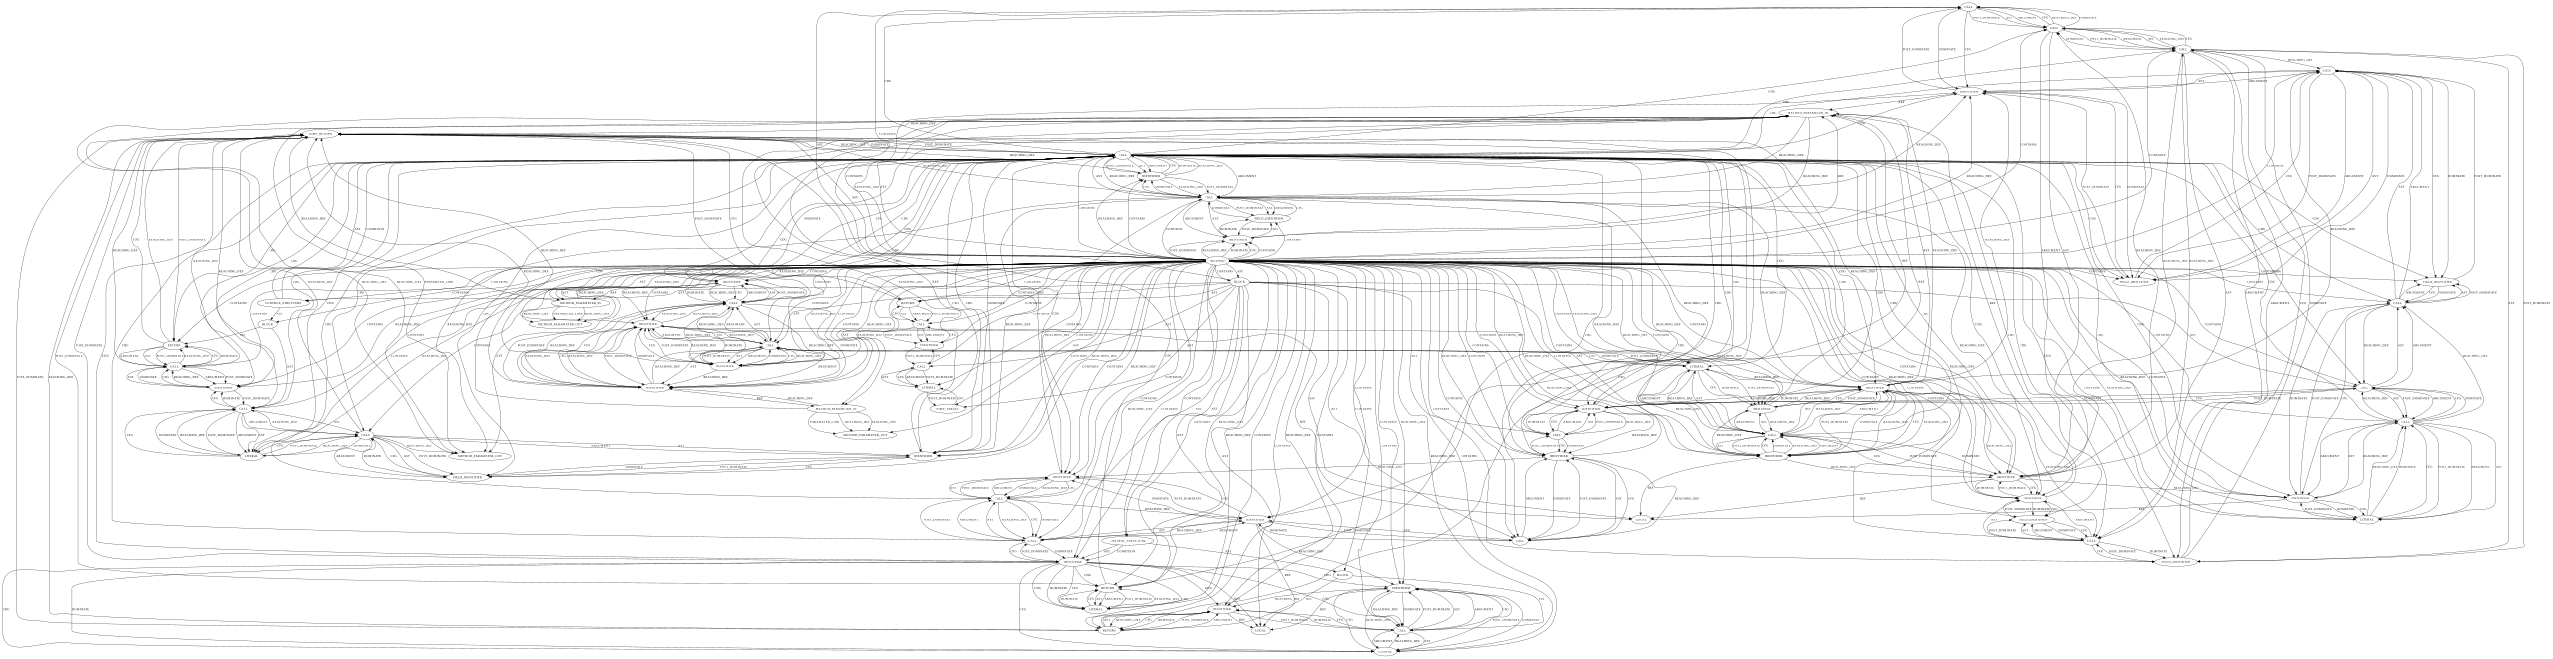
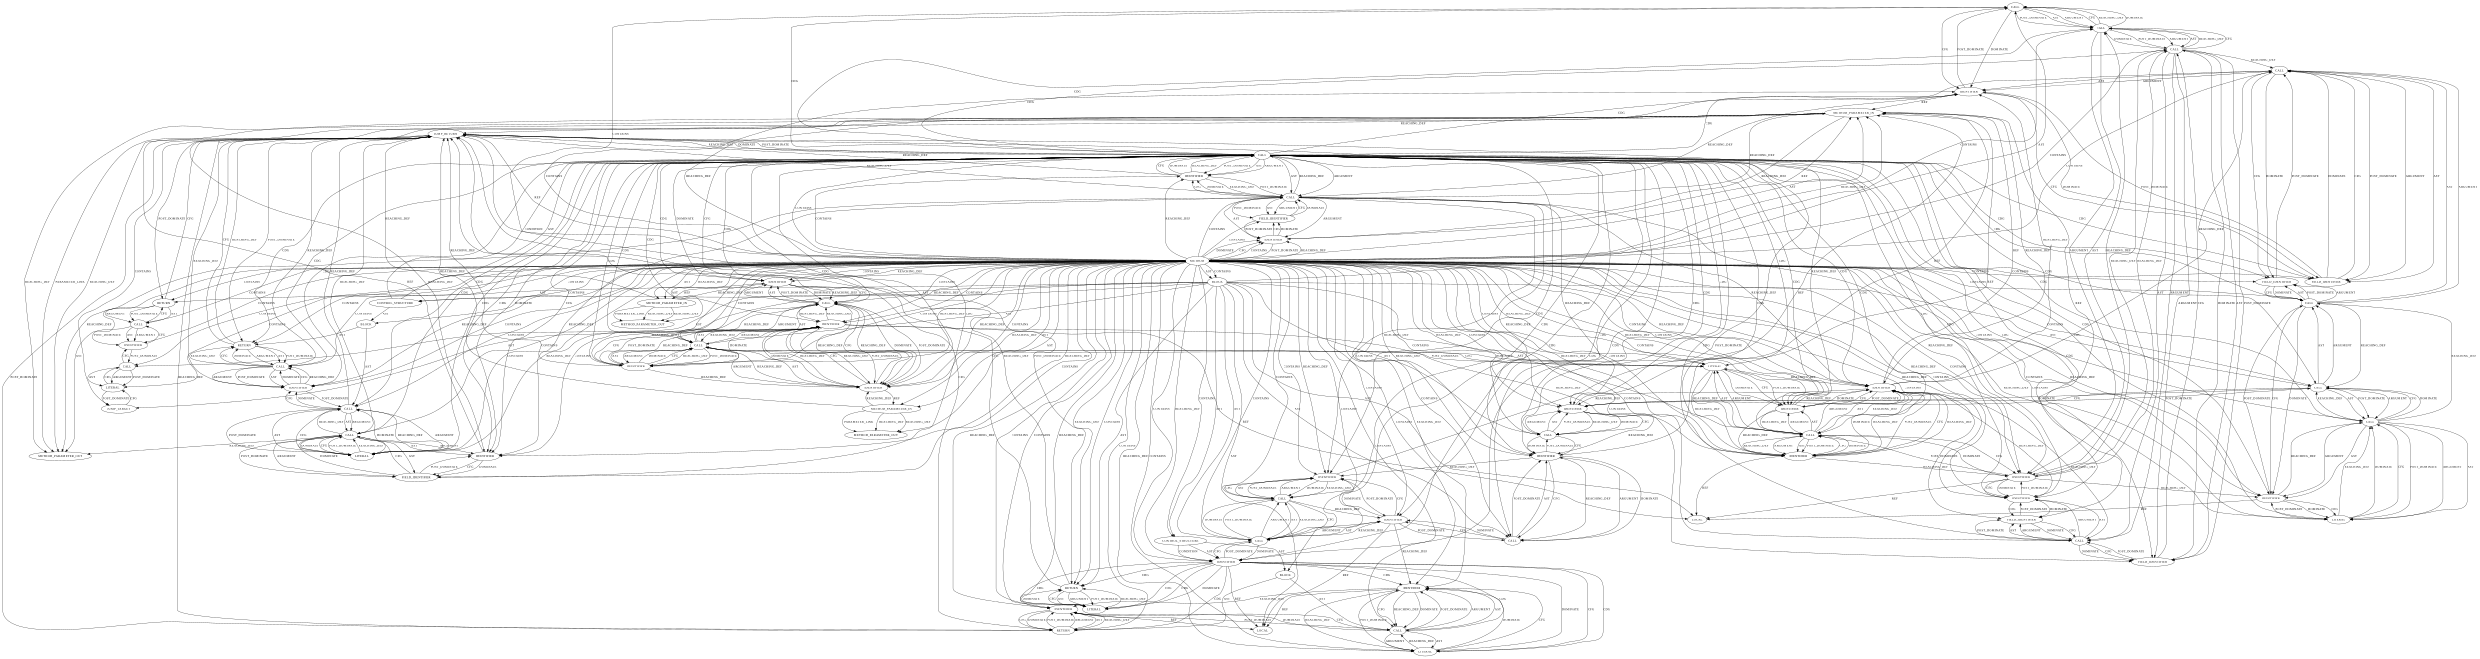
(855, 197) -> (538, 197)
(1087, 320) -> (162, 167)
